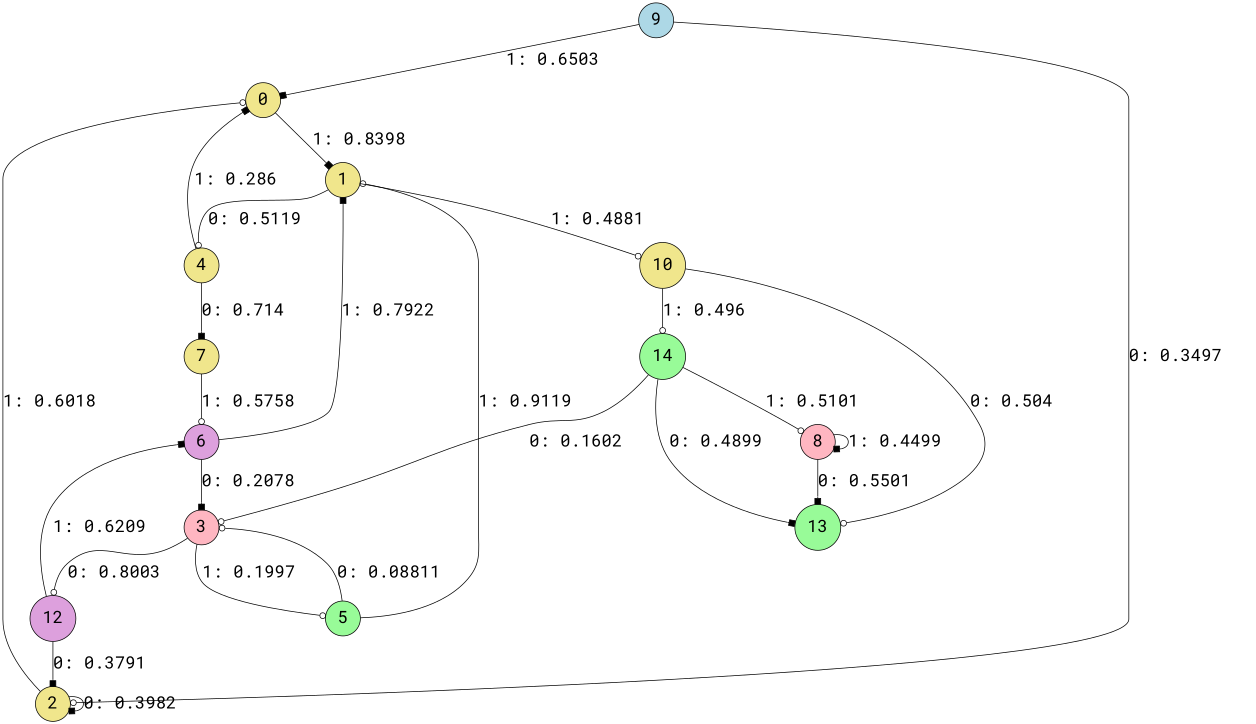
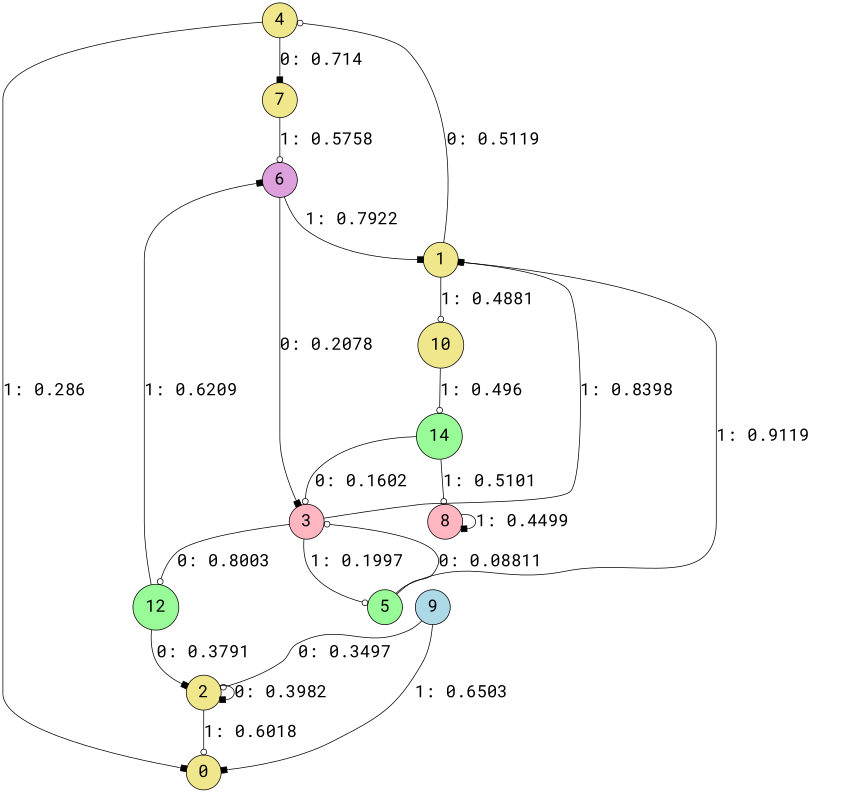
(300, 137) -> (578, 461)
(818, 527) -> none
(53, 618) -> (156, 607)
